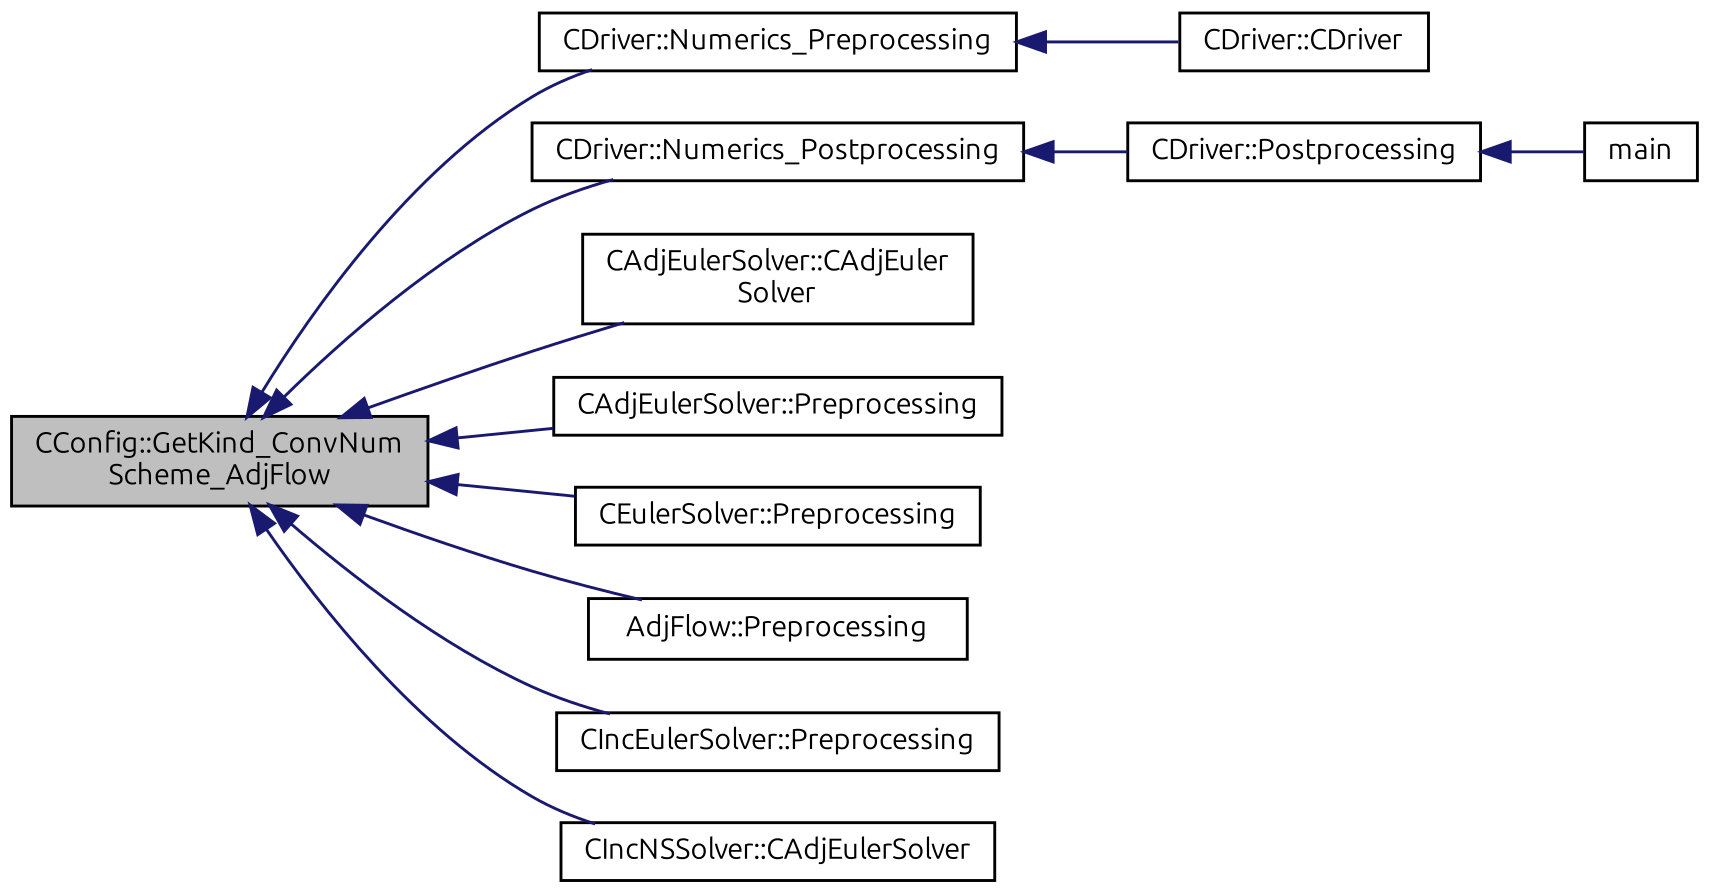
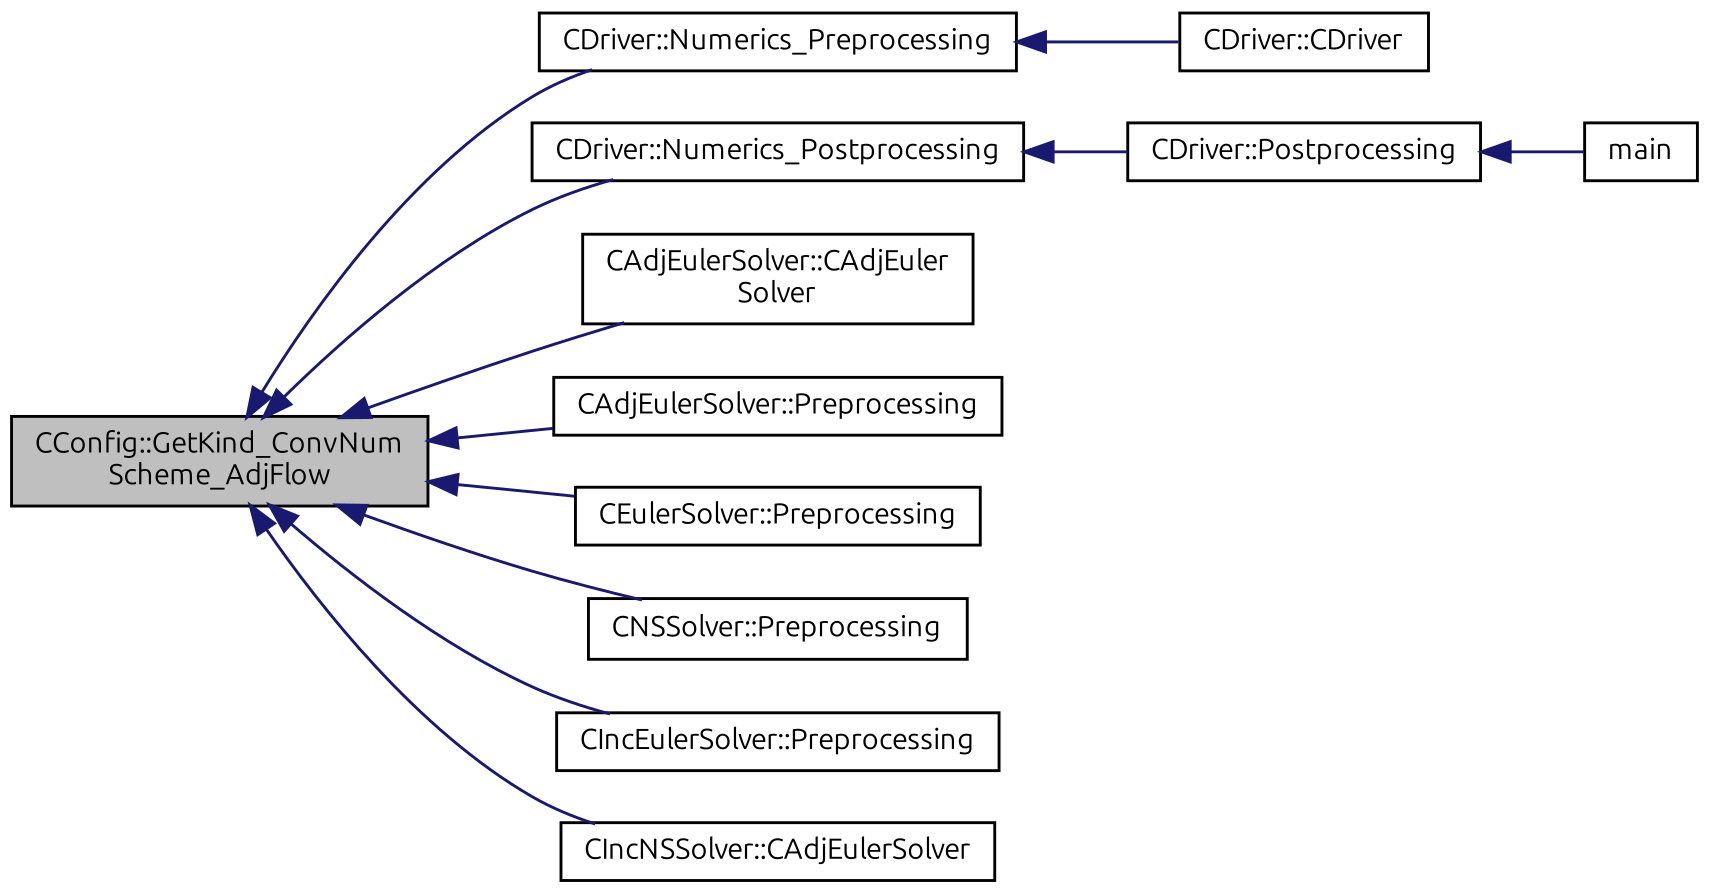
(778, 629) -> (778, 629)
